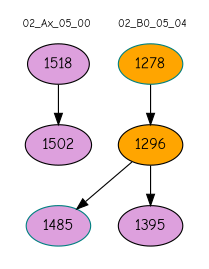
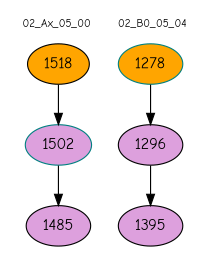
(58, 64) -> (58, 64)
(58, 145) -> (58, 145)
(151, 145) -> (151, 145)
(117, 175) -> (58, 180)
(58, 226) -> (58, 226)
